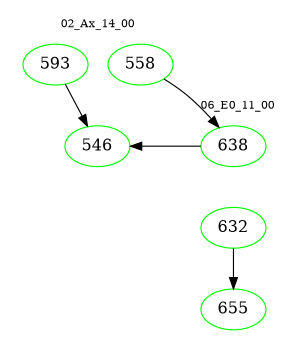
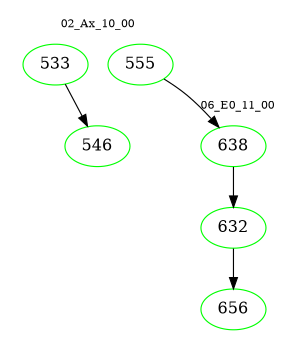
(98, 24) -> (98, 24)
(56, 65) -> (56, 65)
(141, 65) -> (141, 65)
(171, 146) -> (233, 181)
(233, 309) -> (233, 309)
